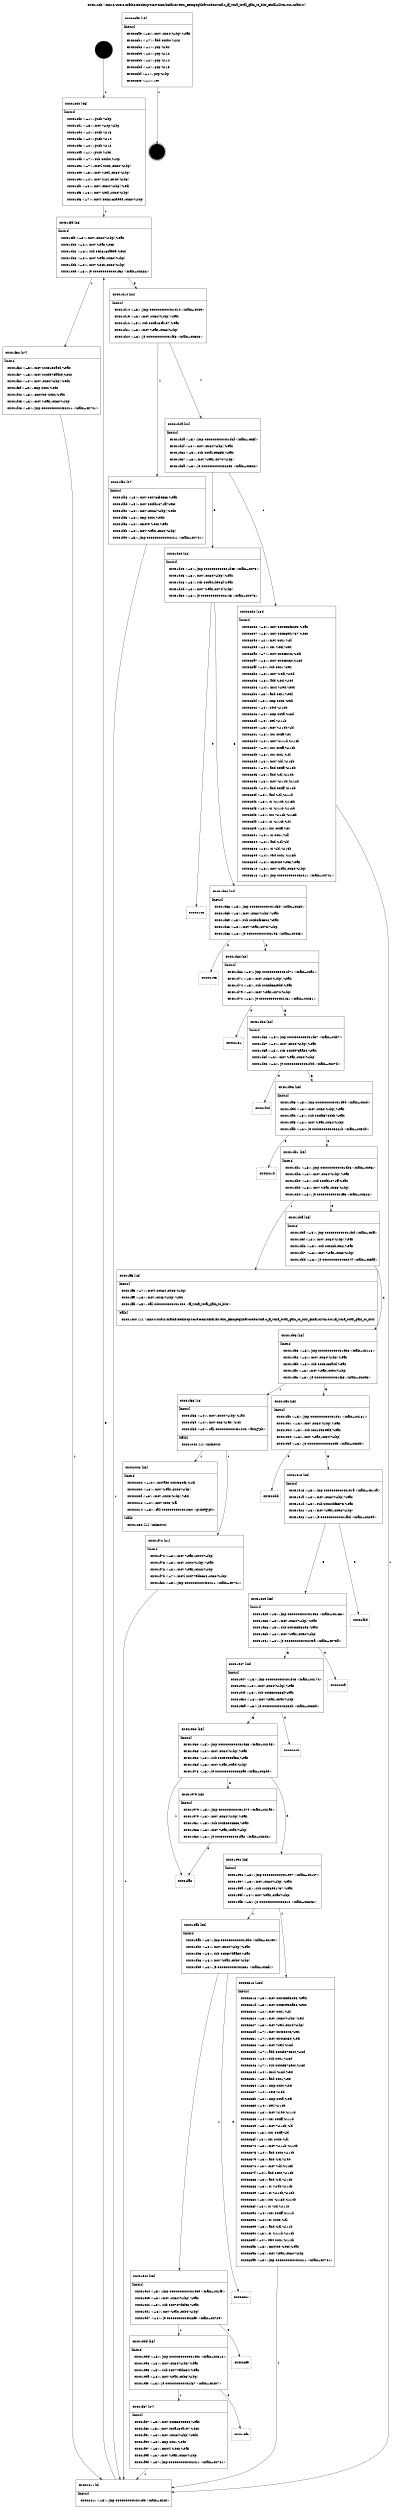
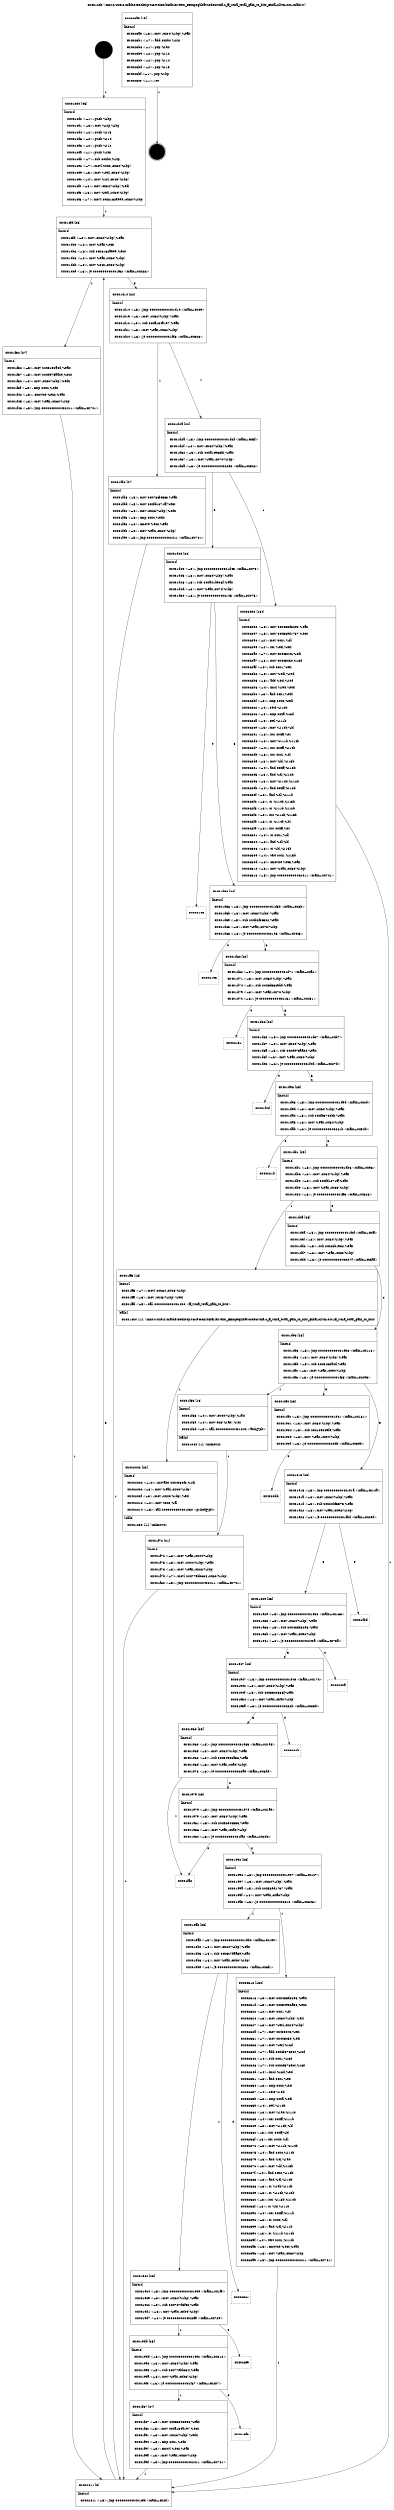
(199, 1455) -> (178, 1387)
(327, 1459) -> (378, 1426)
(285, 1813) -> (249, 1847)
